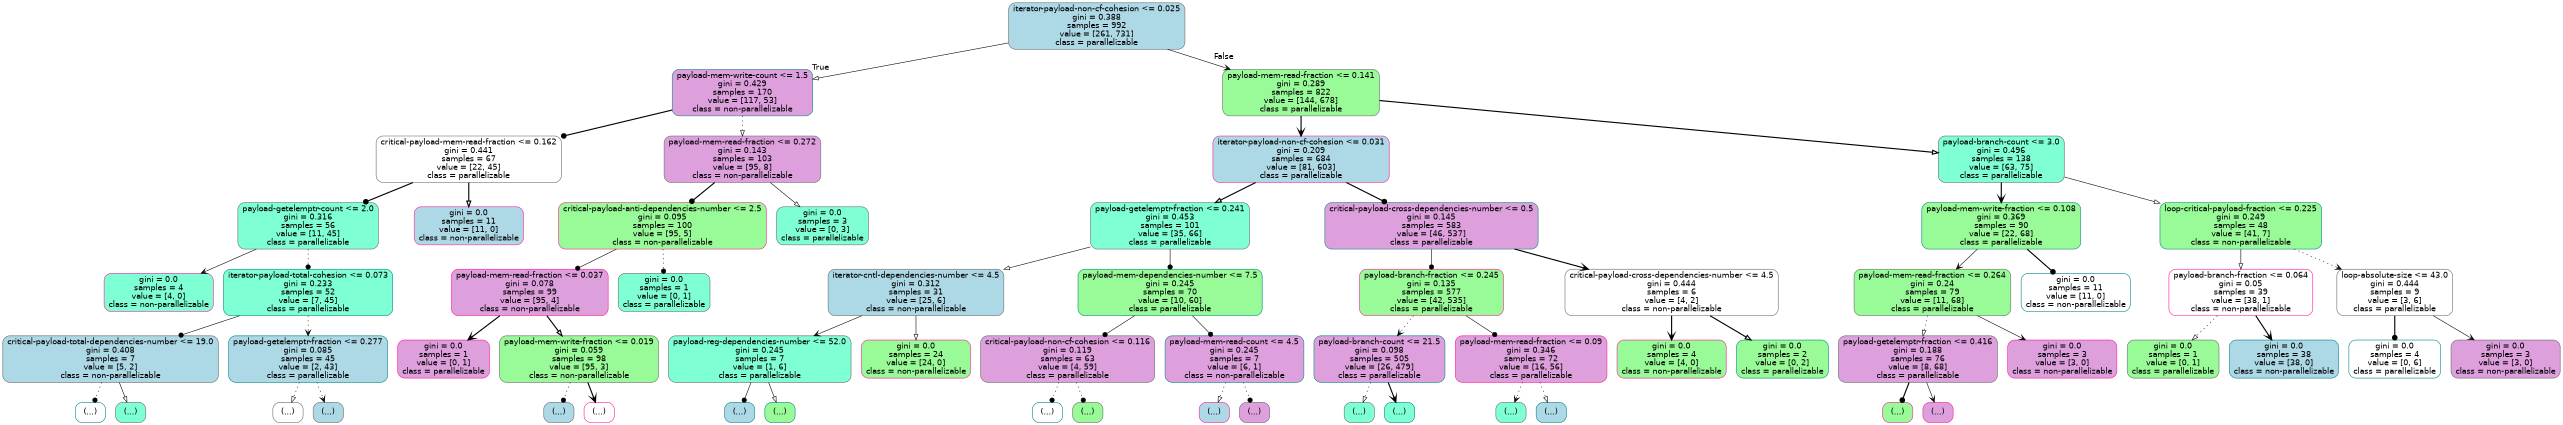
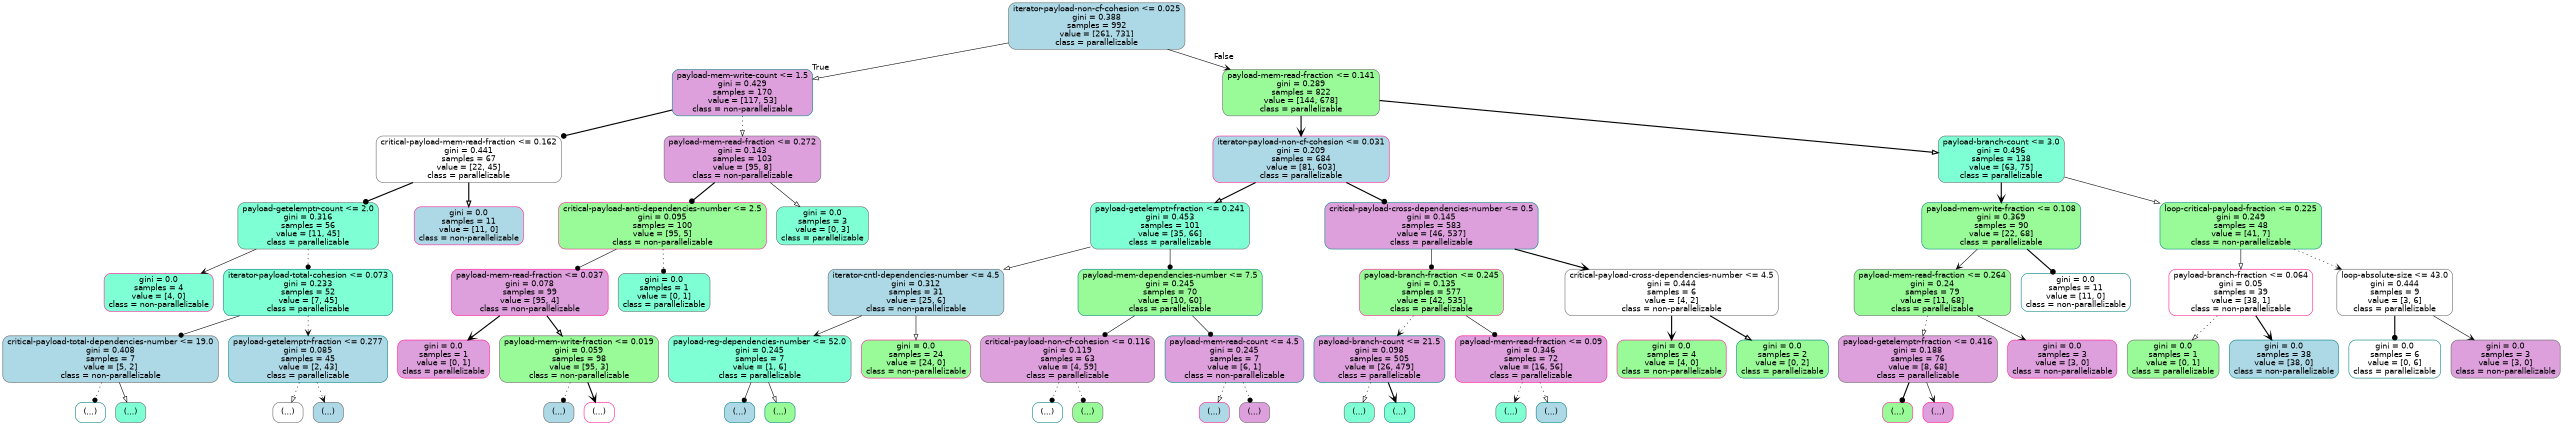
(2395, 359) -> (2395, 359)
